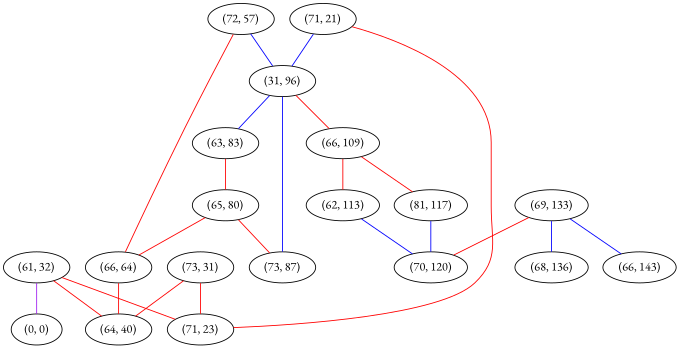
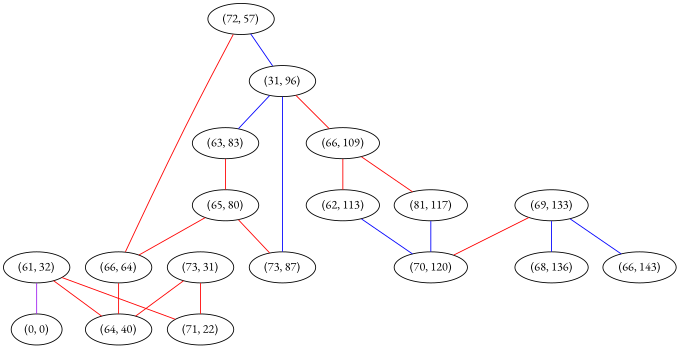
(323, 19) -> none
(201, 329) -> (201, 329)
